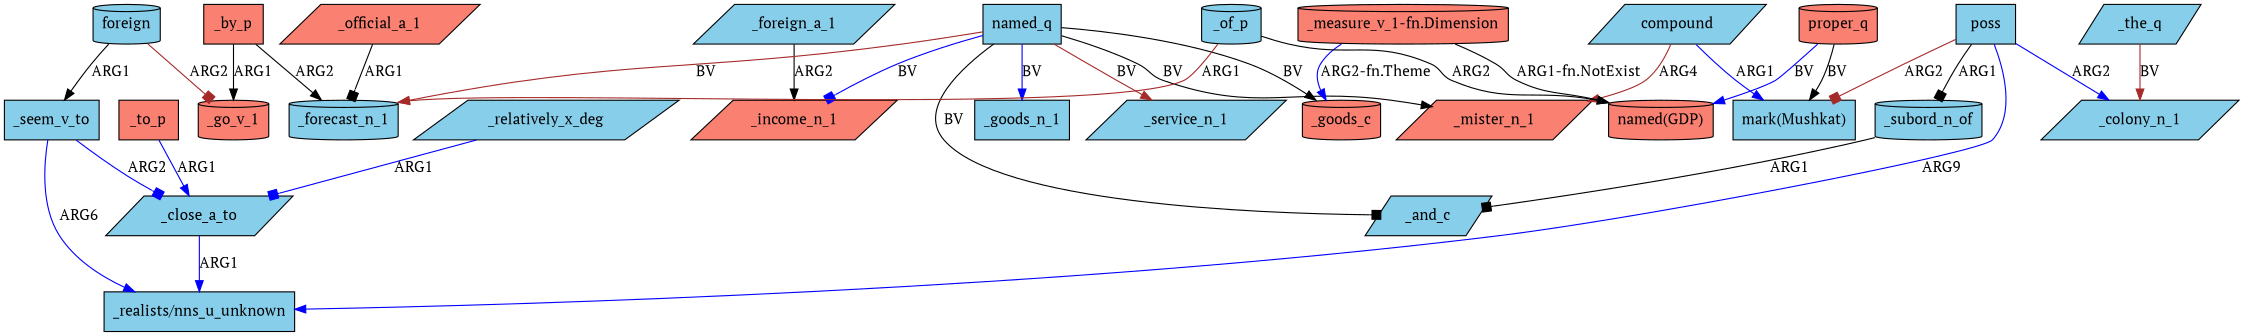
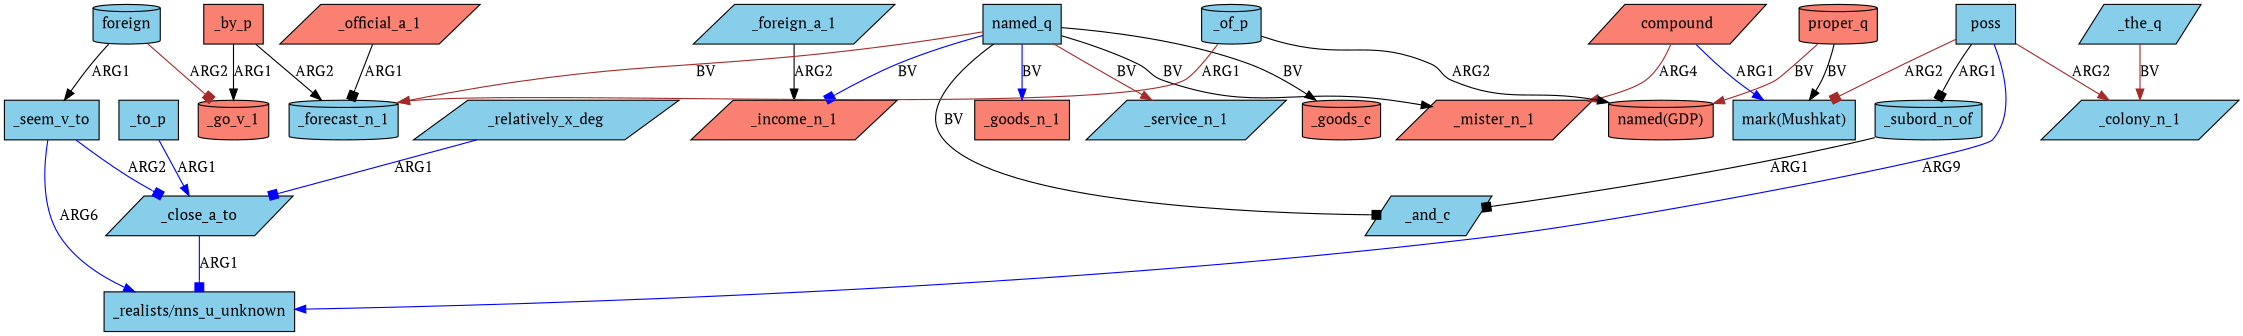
(1403, 24) -> none
(1677, 24) -> (1677, 24)
(2058, 69) -> (2058, 69)
(1776, 80) -> (1776, 80)
(149, 120) -> (149, 120)
(1022, 120) -> (1022, 120)
(199, 258) -> (199, 258)
